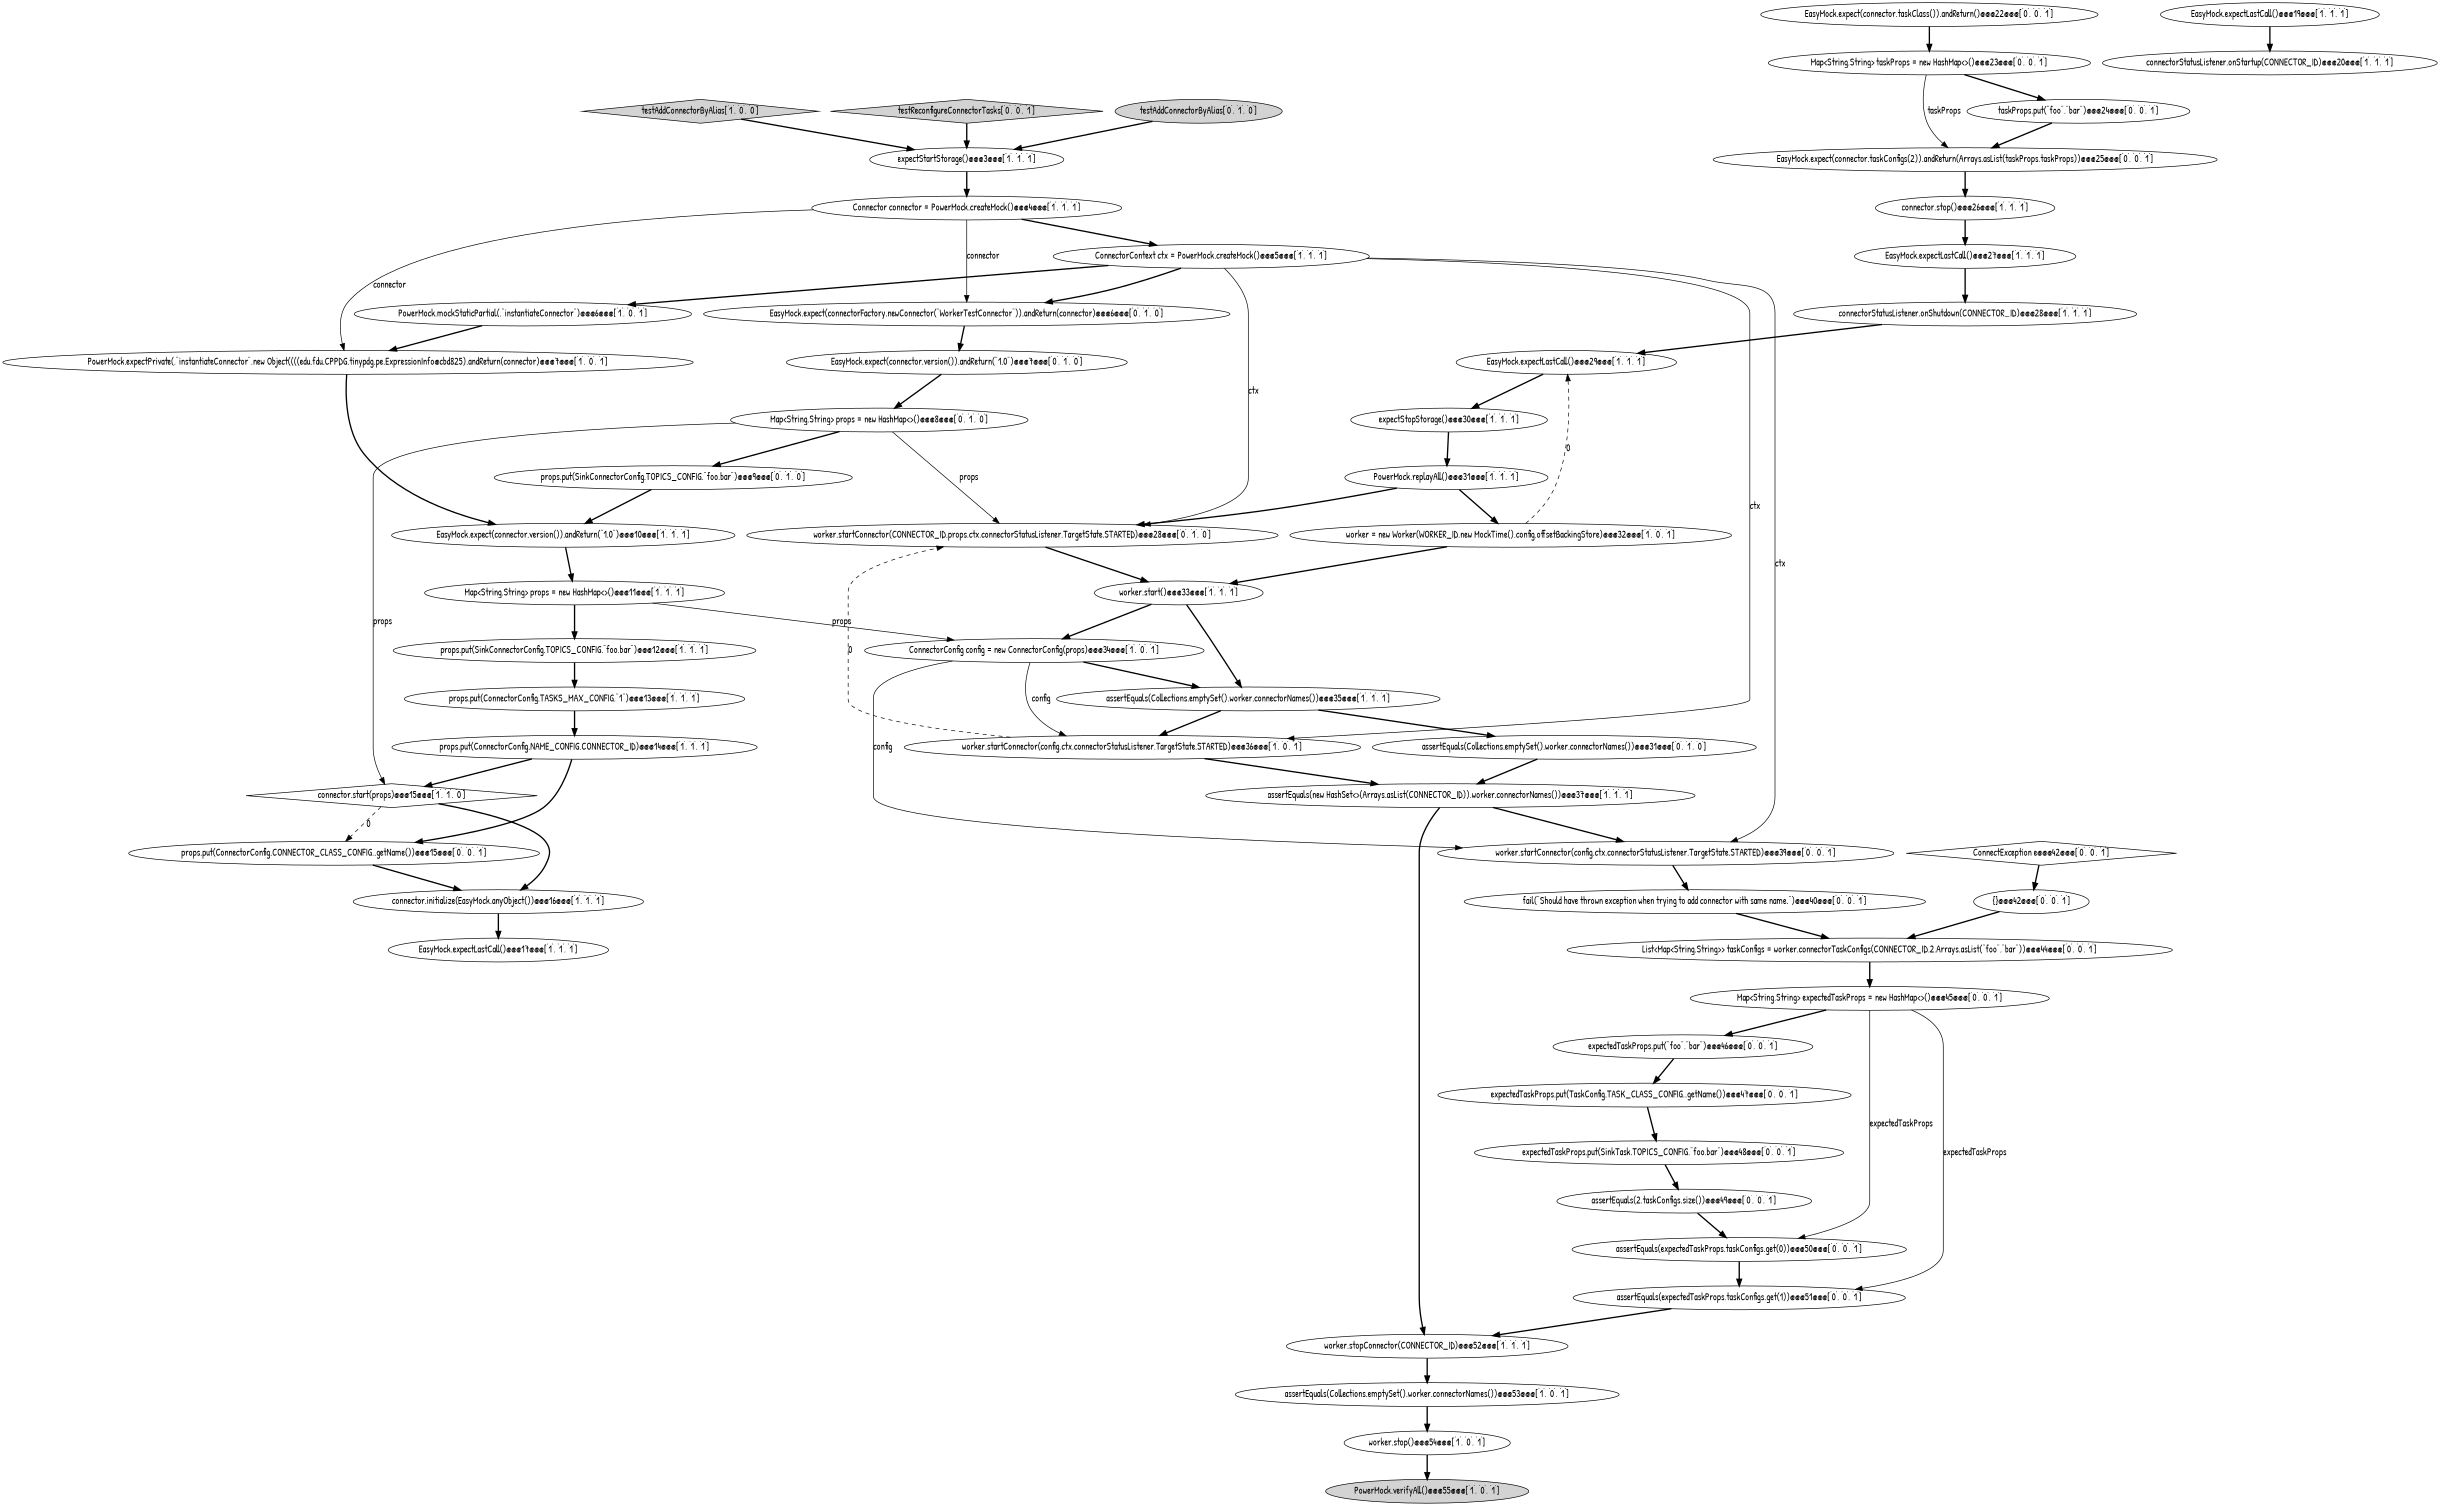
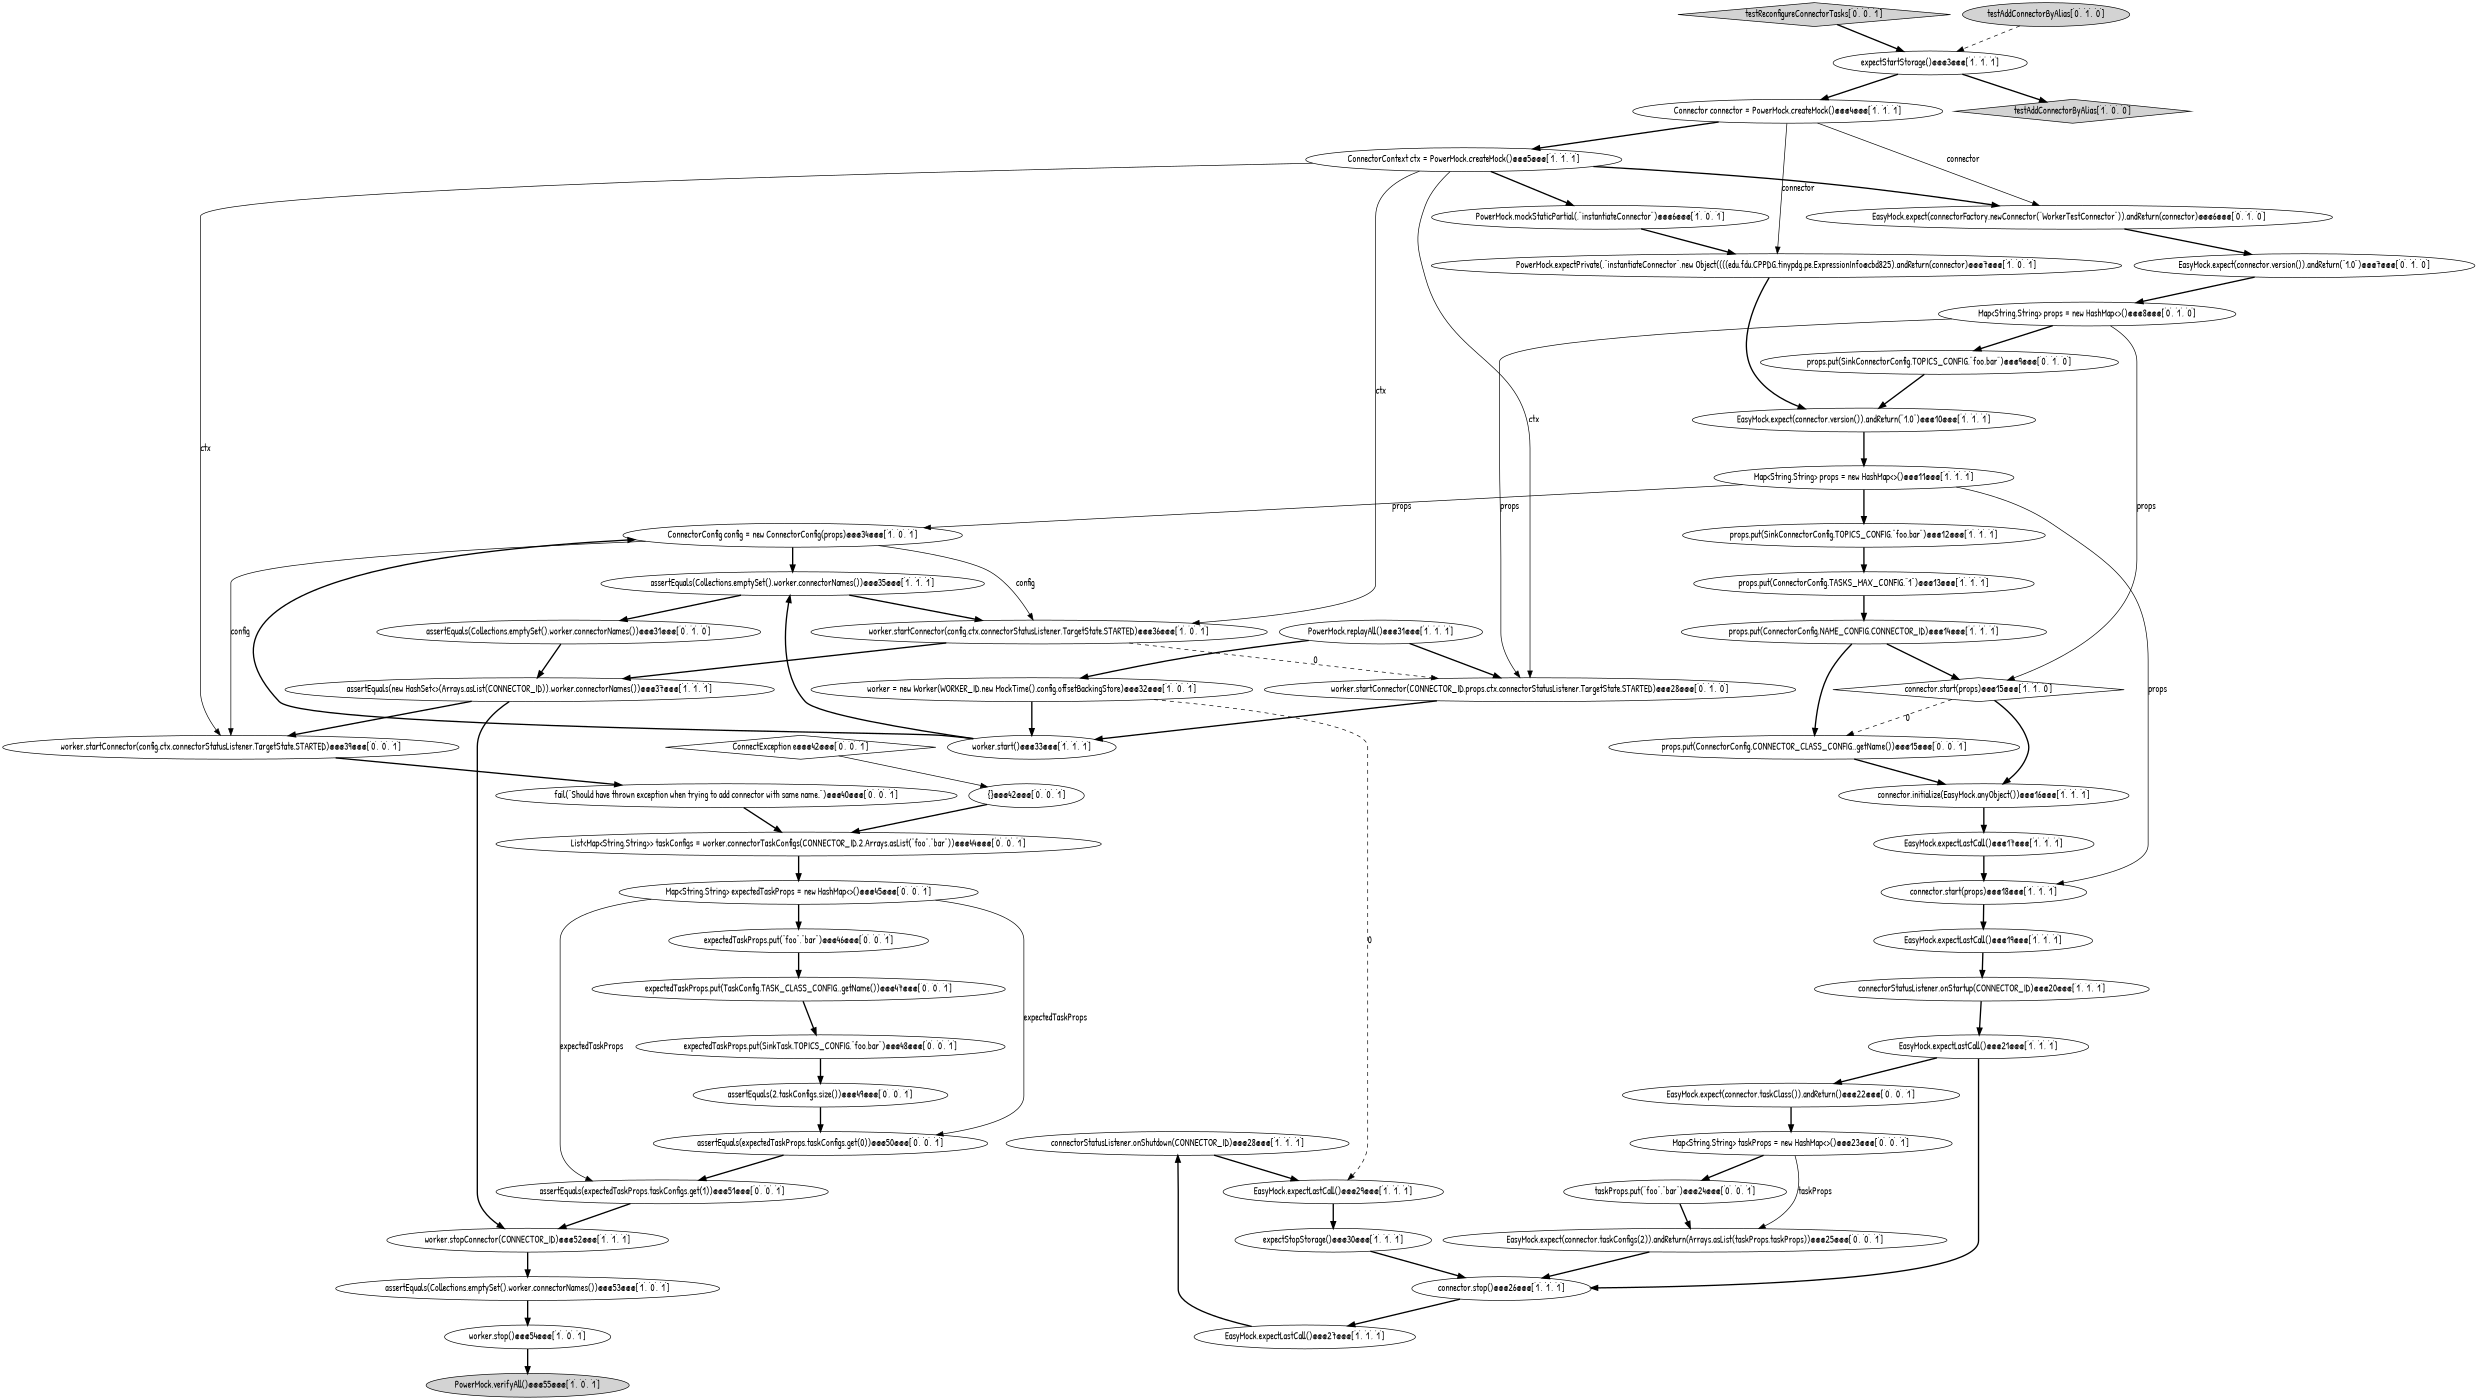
(824, 134) -> (2001, 87)
(1087, 135) -> (1991, 37)
(1448, 446) -> (1414, 1264)
(2037, 874) -> (910, 771)
none -> (1984, 892)
none -> (1979, 1047)
